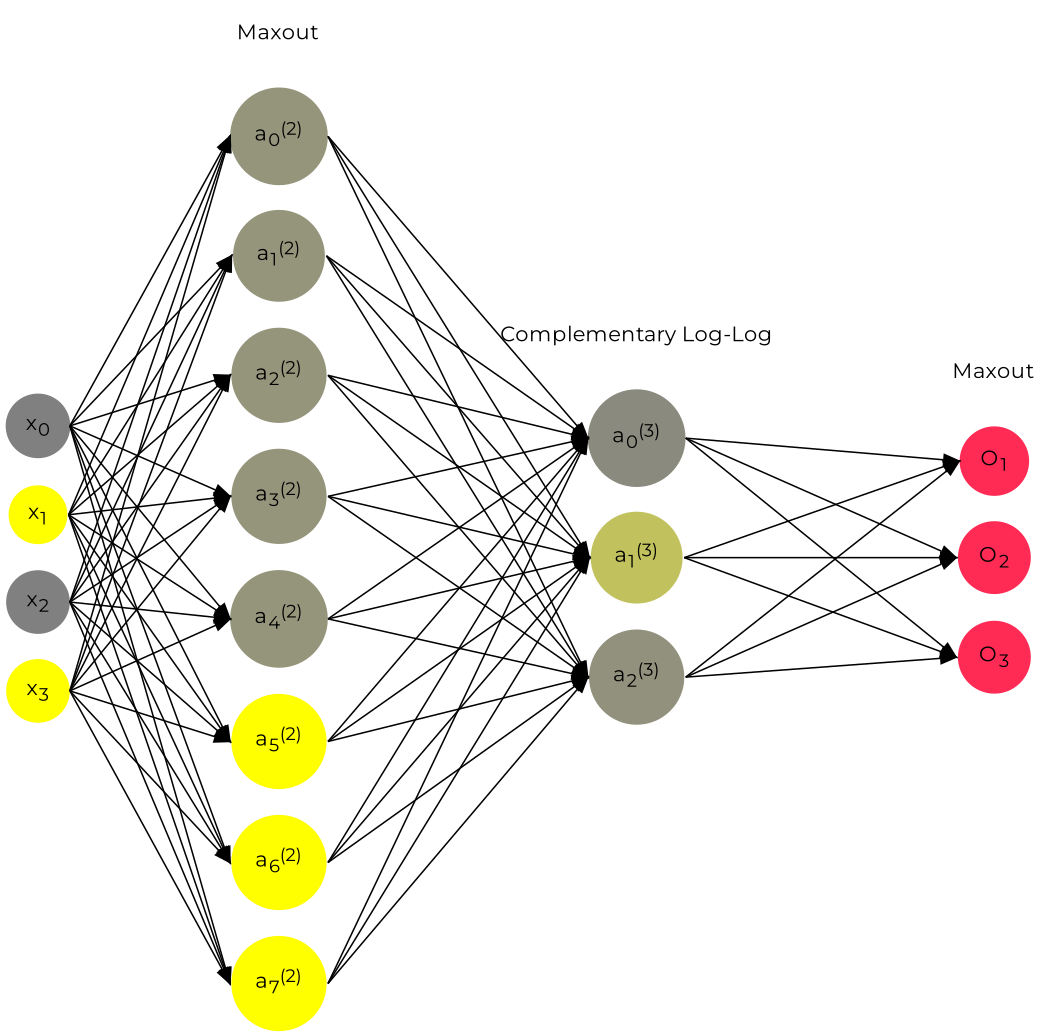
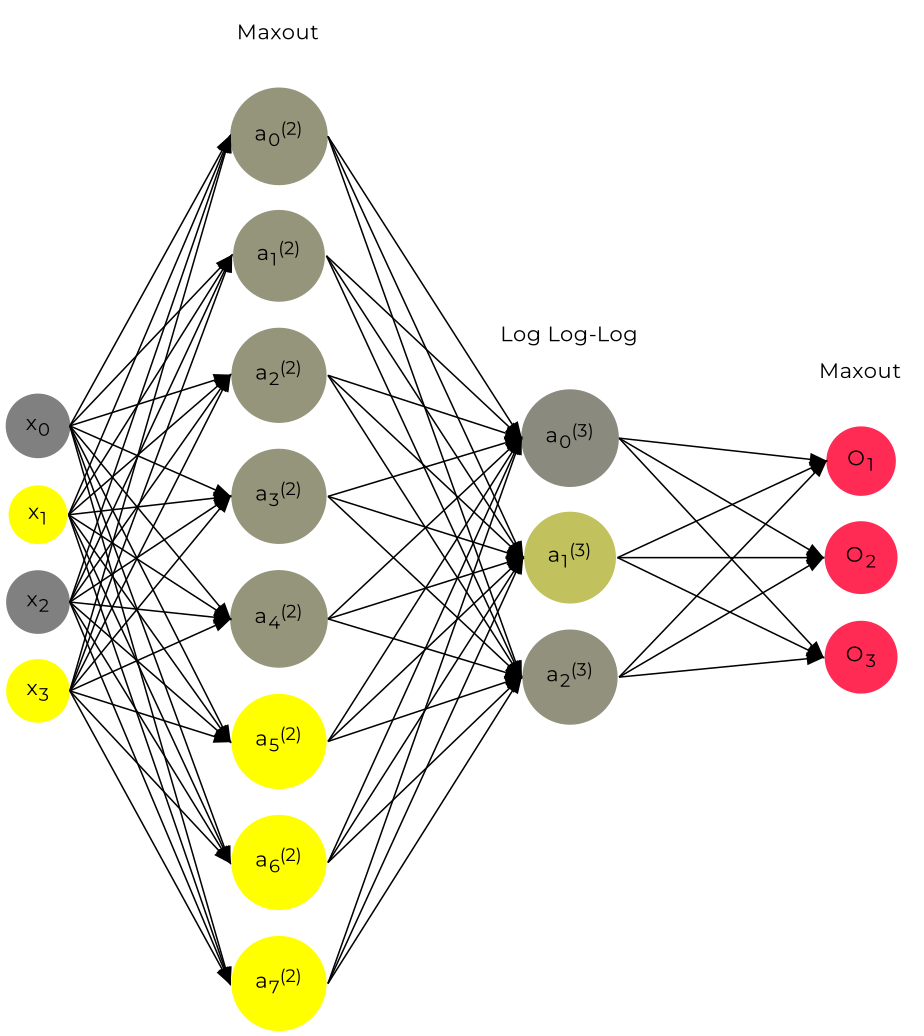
(637, 335) -> (570, 335)
